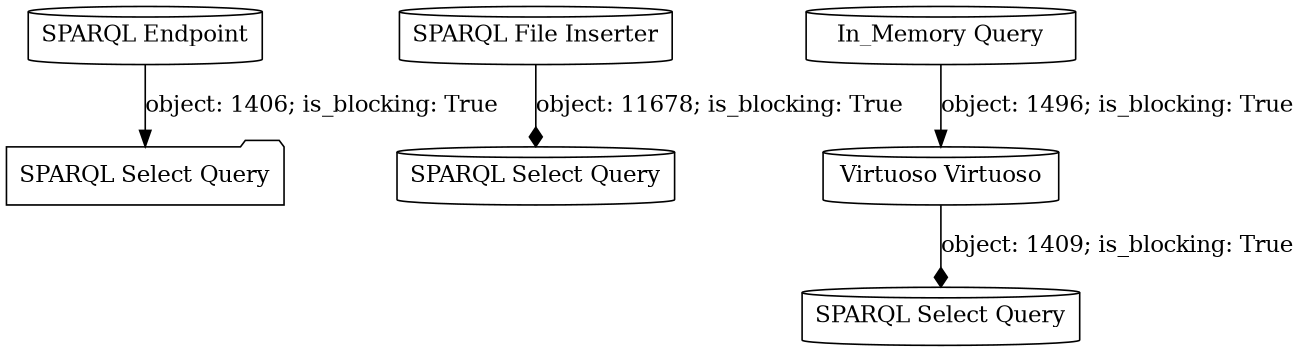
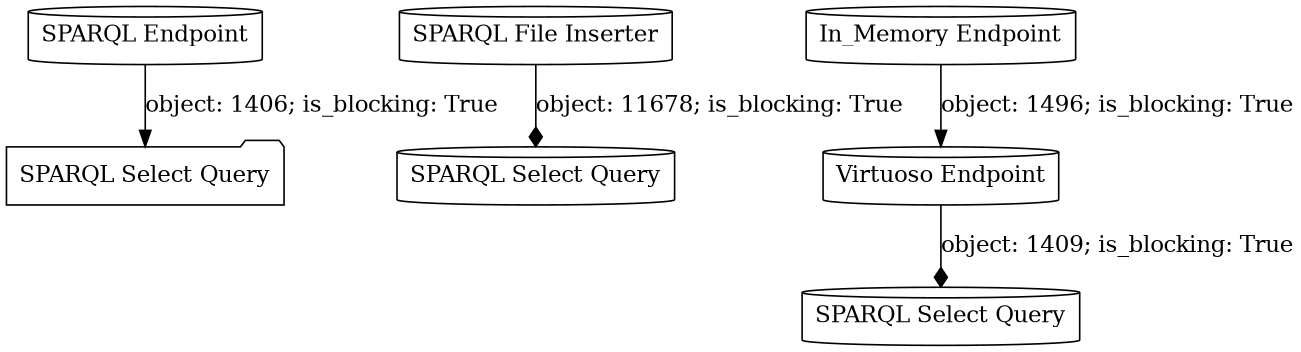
(941, 36) -> (941, 36)
(941, 176) -> (941, 176)
